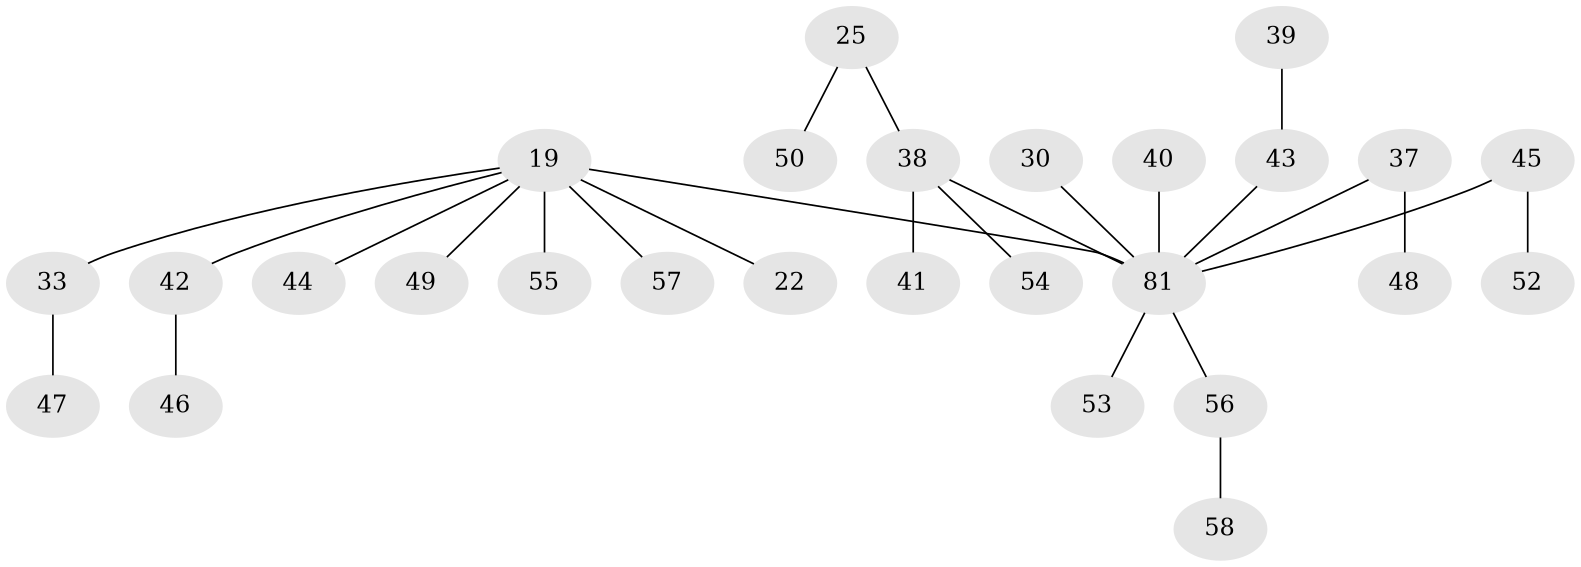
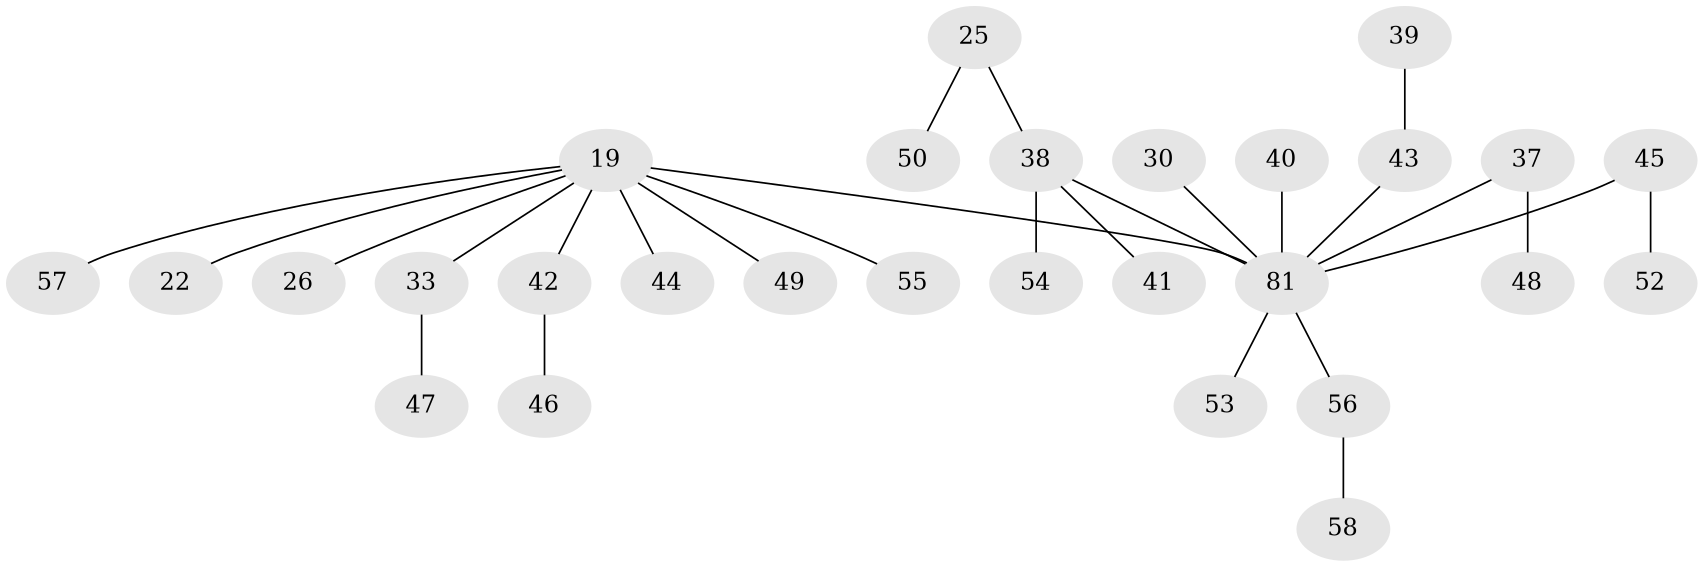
none -> (299, 283)
